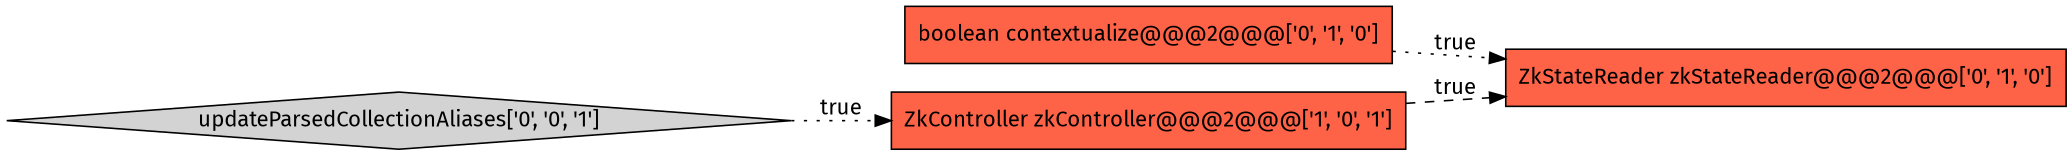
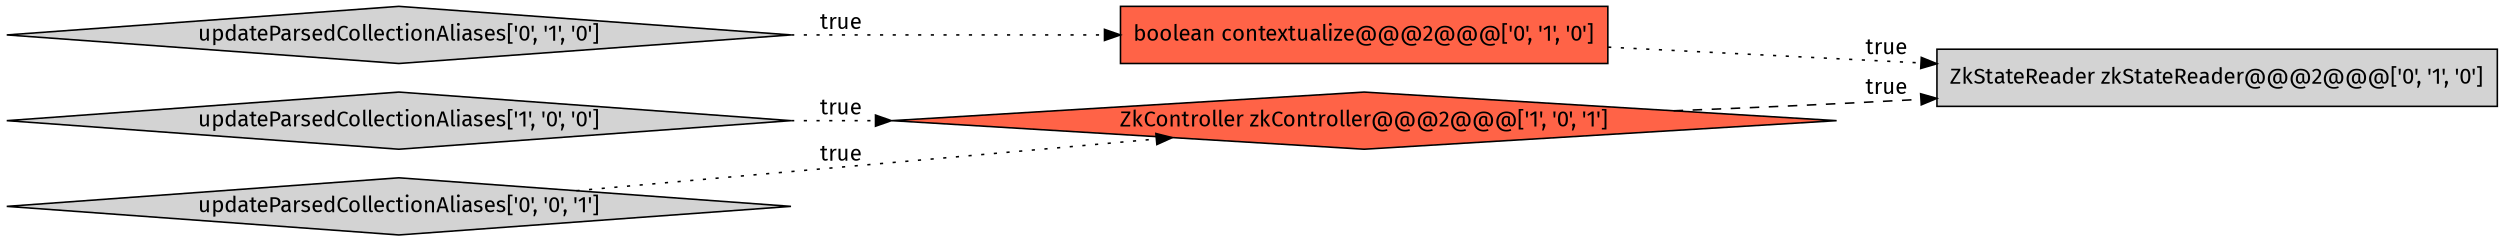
none -> (399, 35)
(1786, 78) -> (2217, 78)
none -> (399, 121)
(1149, 121) -> (1364, 121)
